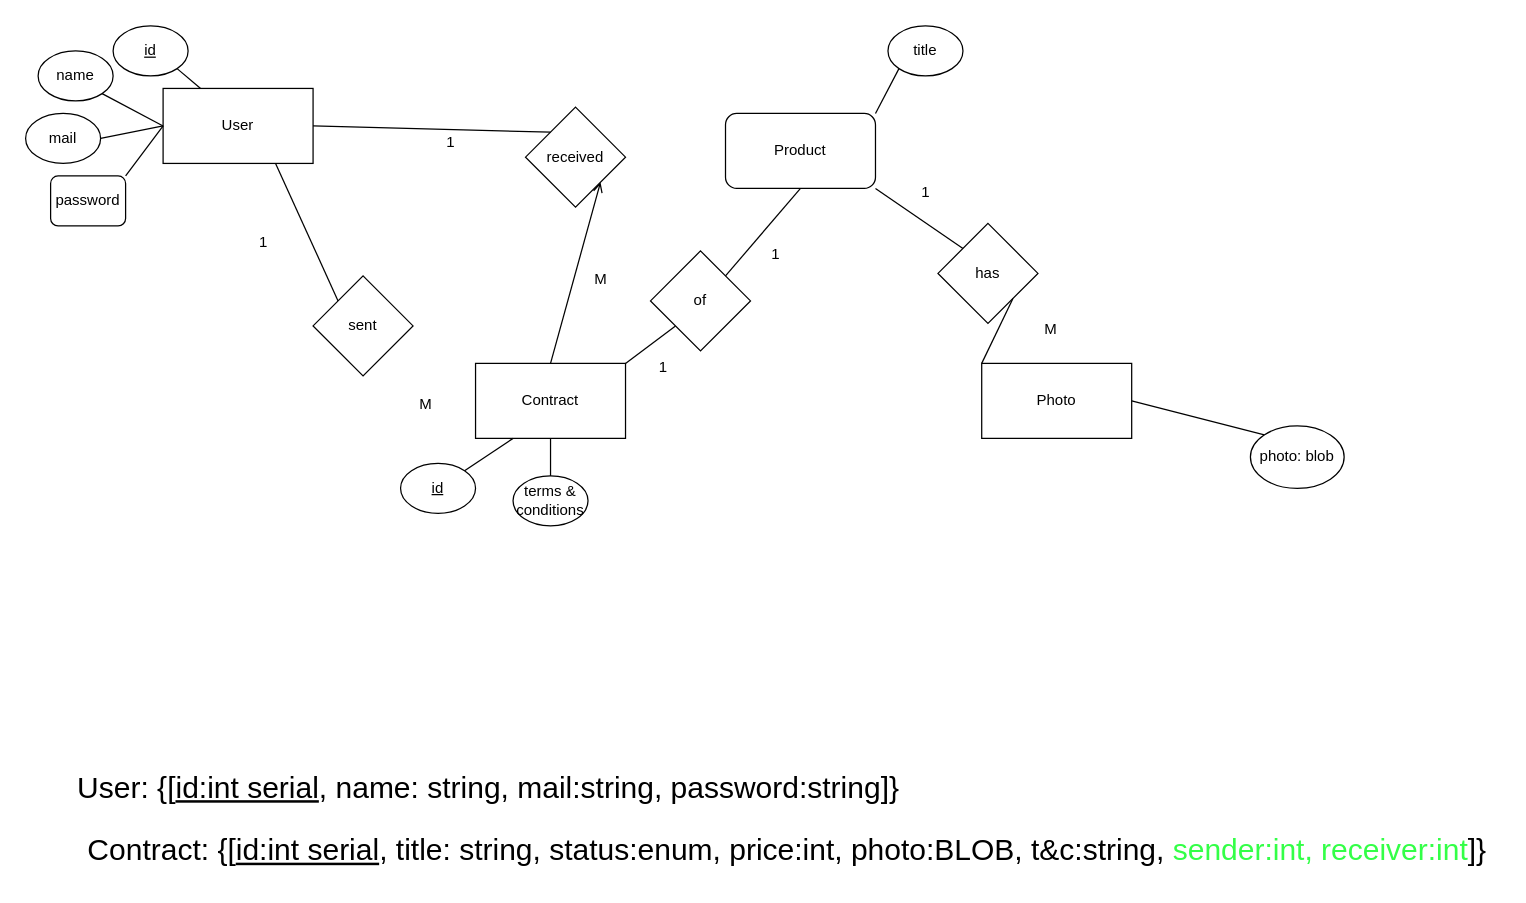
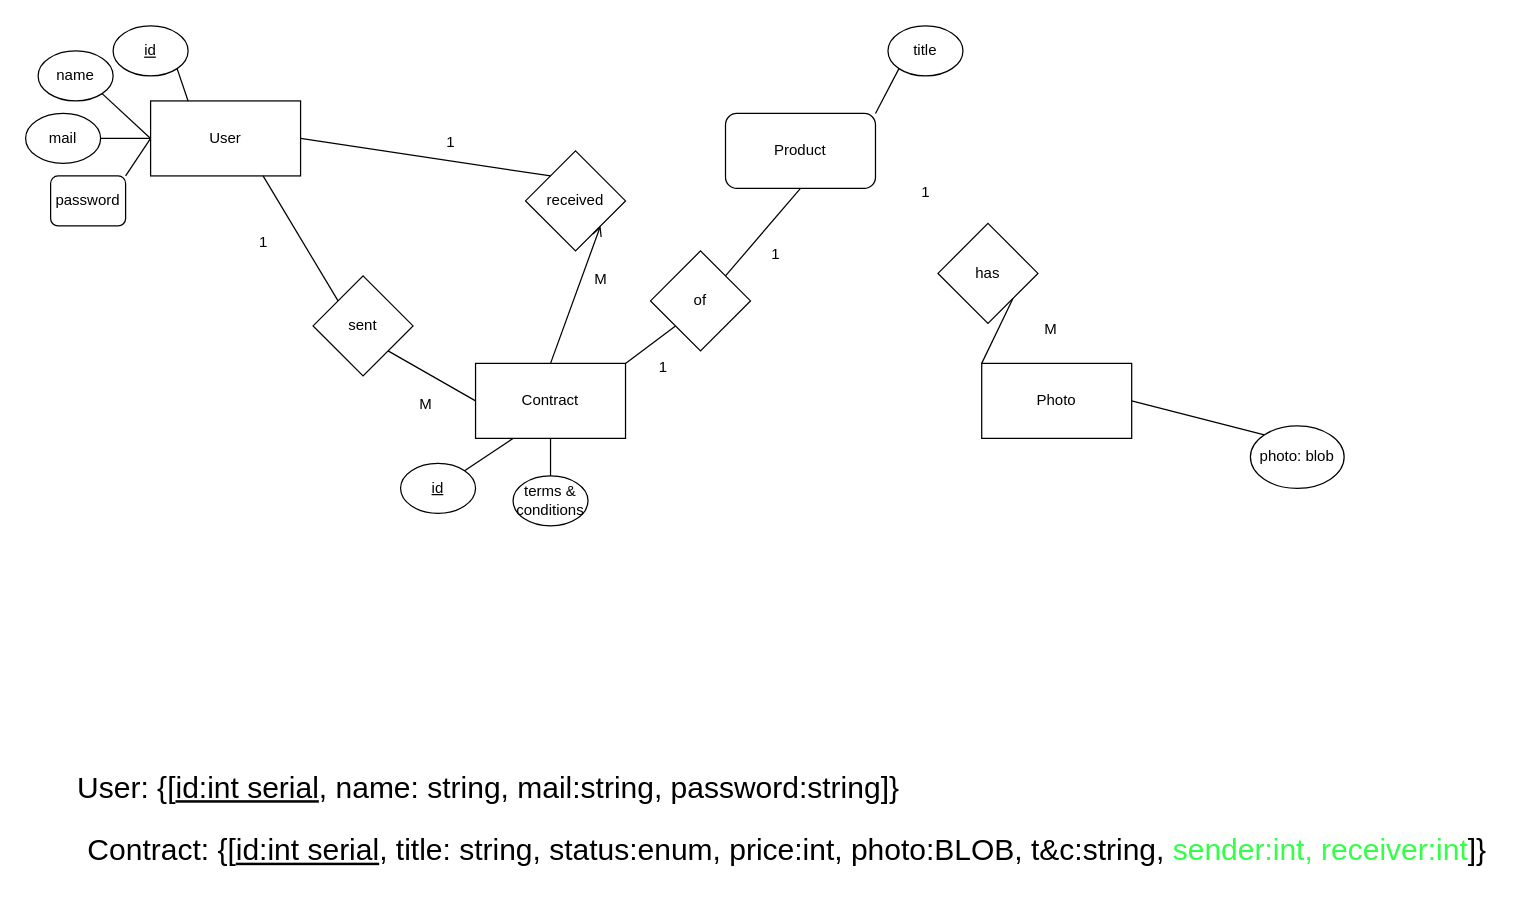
(238, 126) -> (226, 138)
(576, 157) -> (576, 201)
(919, 218) -> none
none -> (432, 376)
